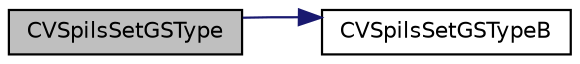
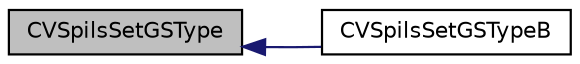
(271, 17) -> (293, 47)
